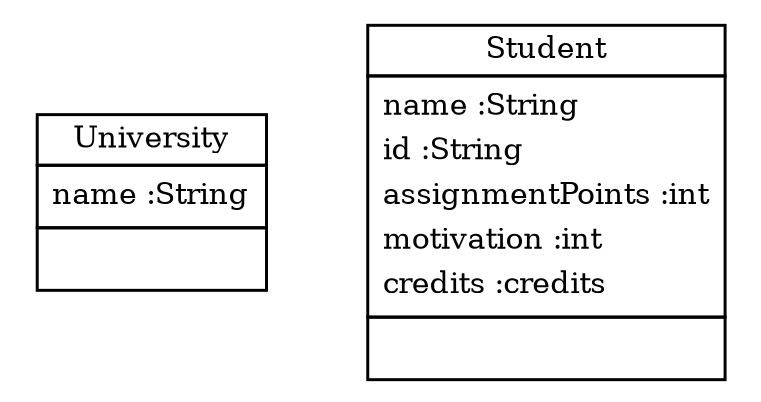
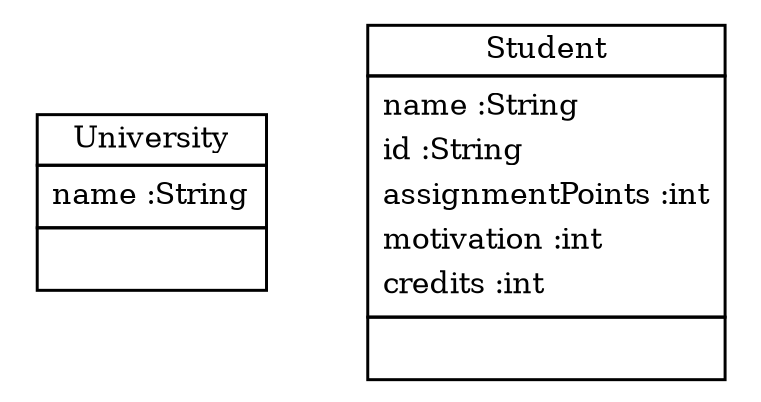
(496, 284) -> (465, 284)
